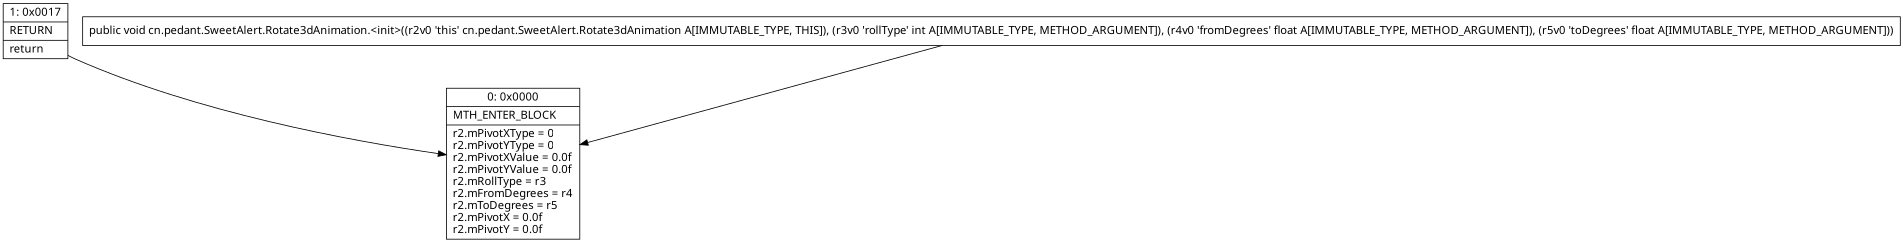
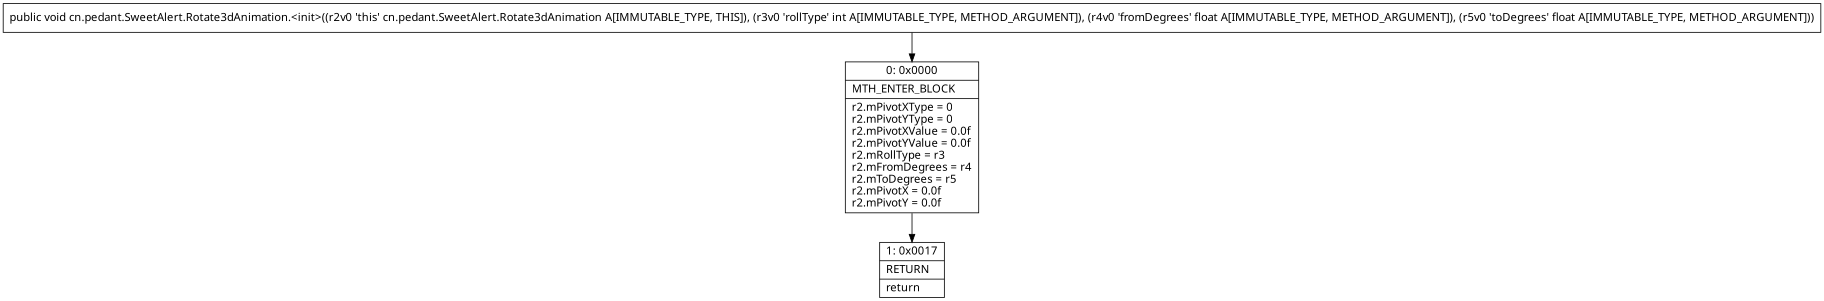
(250, 117) -> (912, 224)
